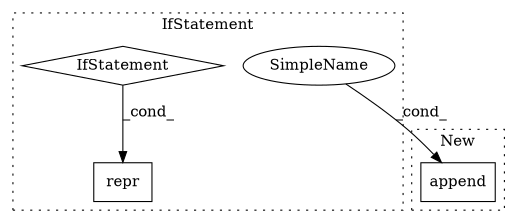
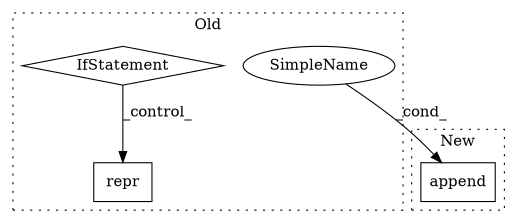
(208, 25) -> (208, 25)
(149, 113) -> (157, 113)
